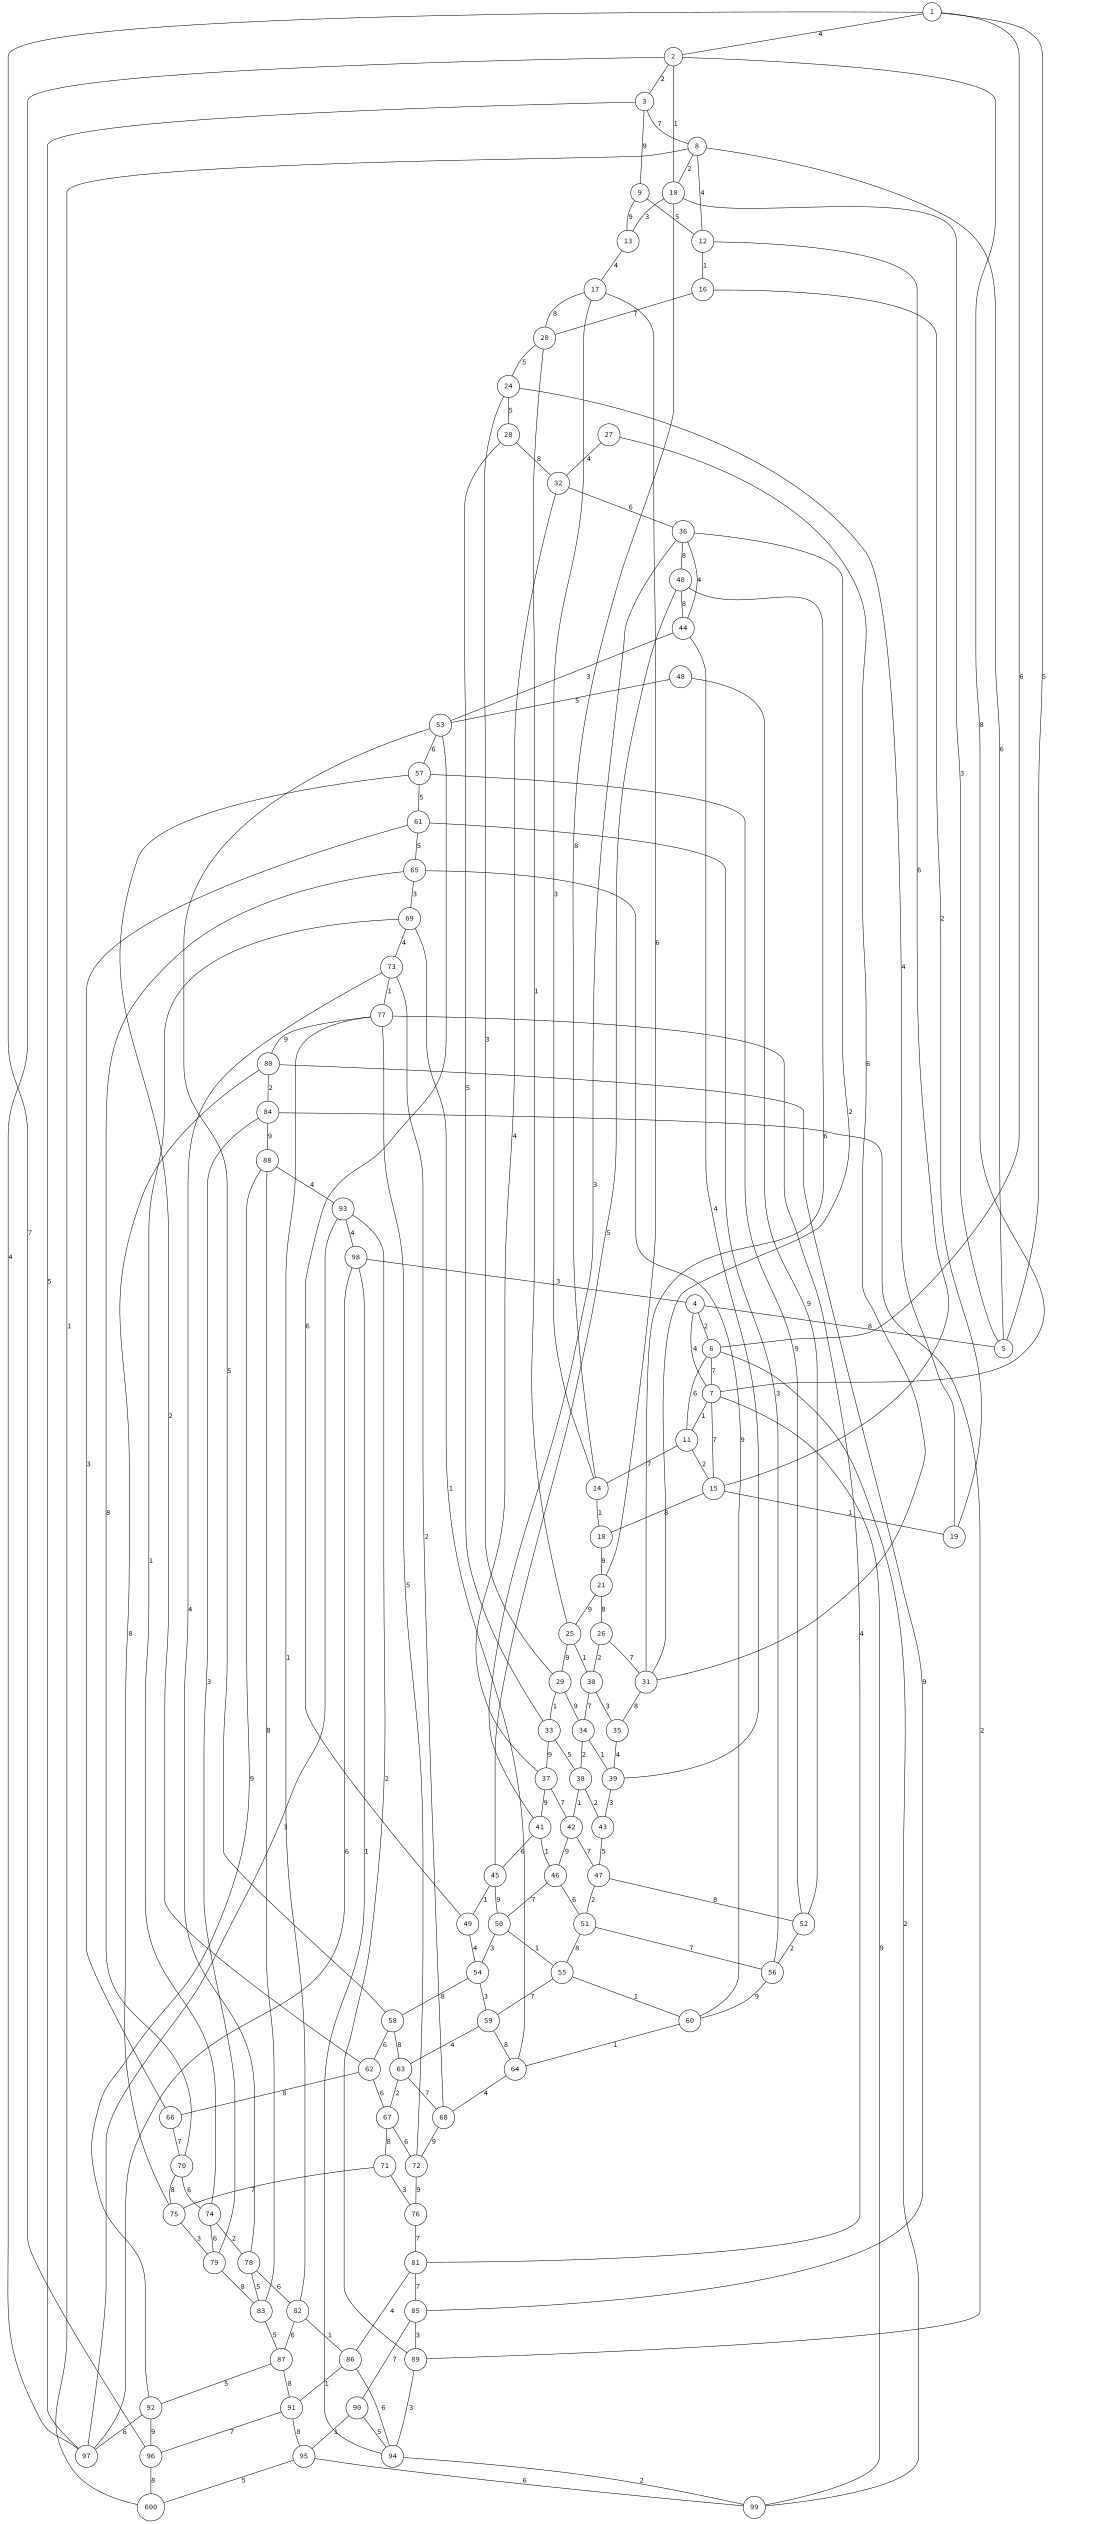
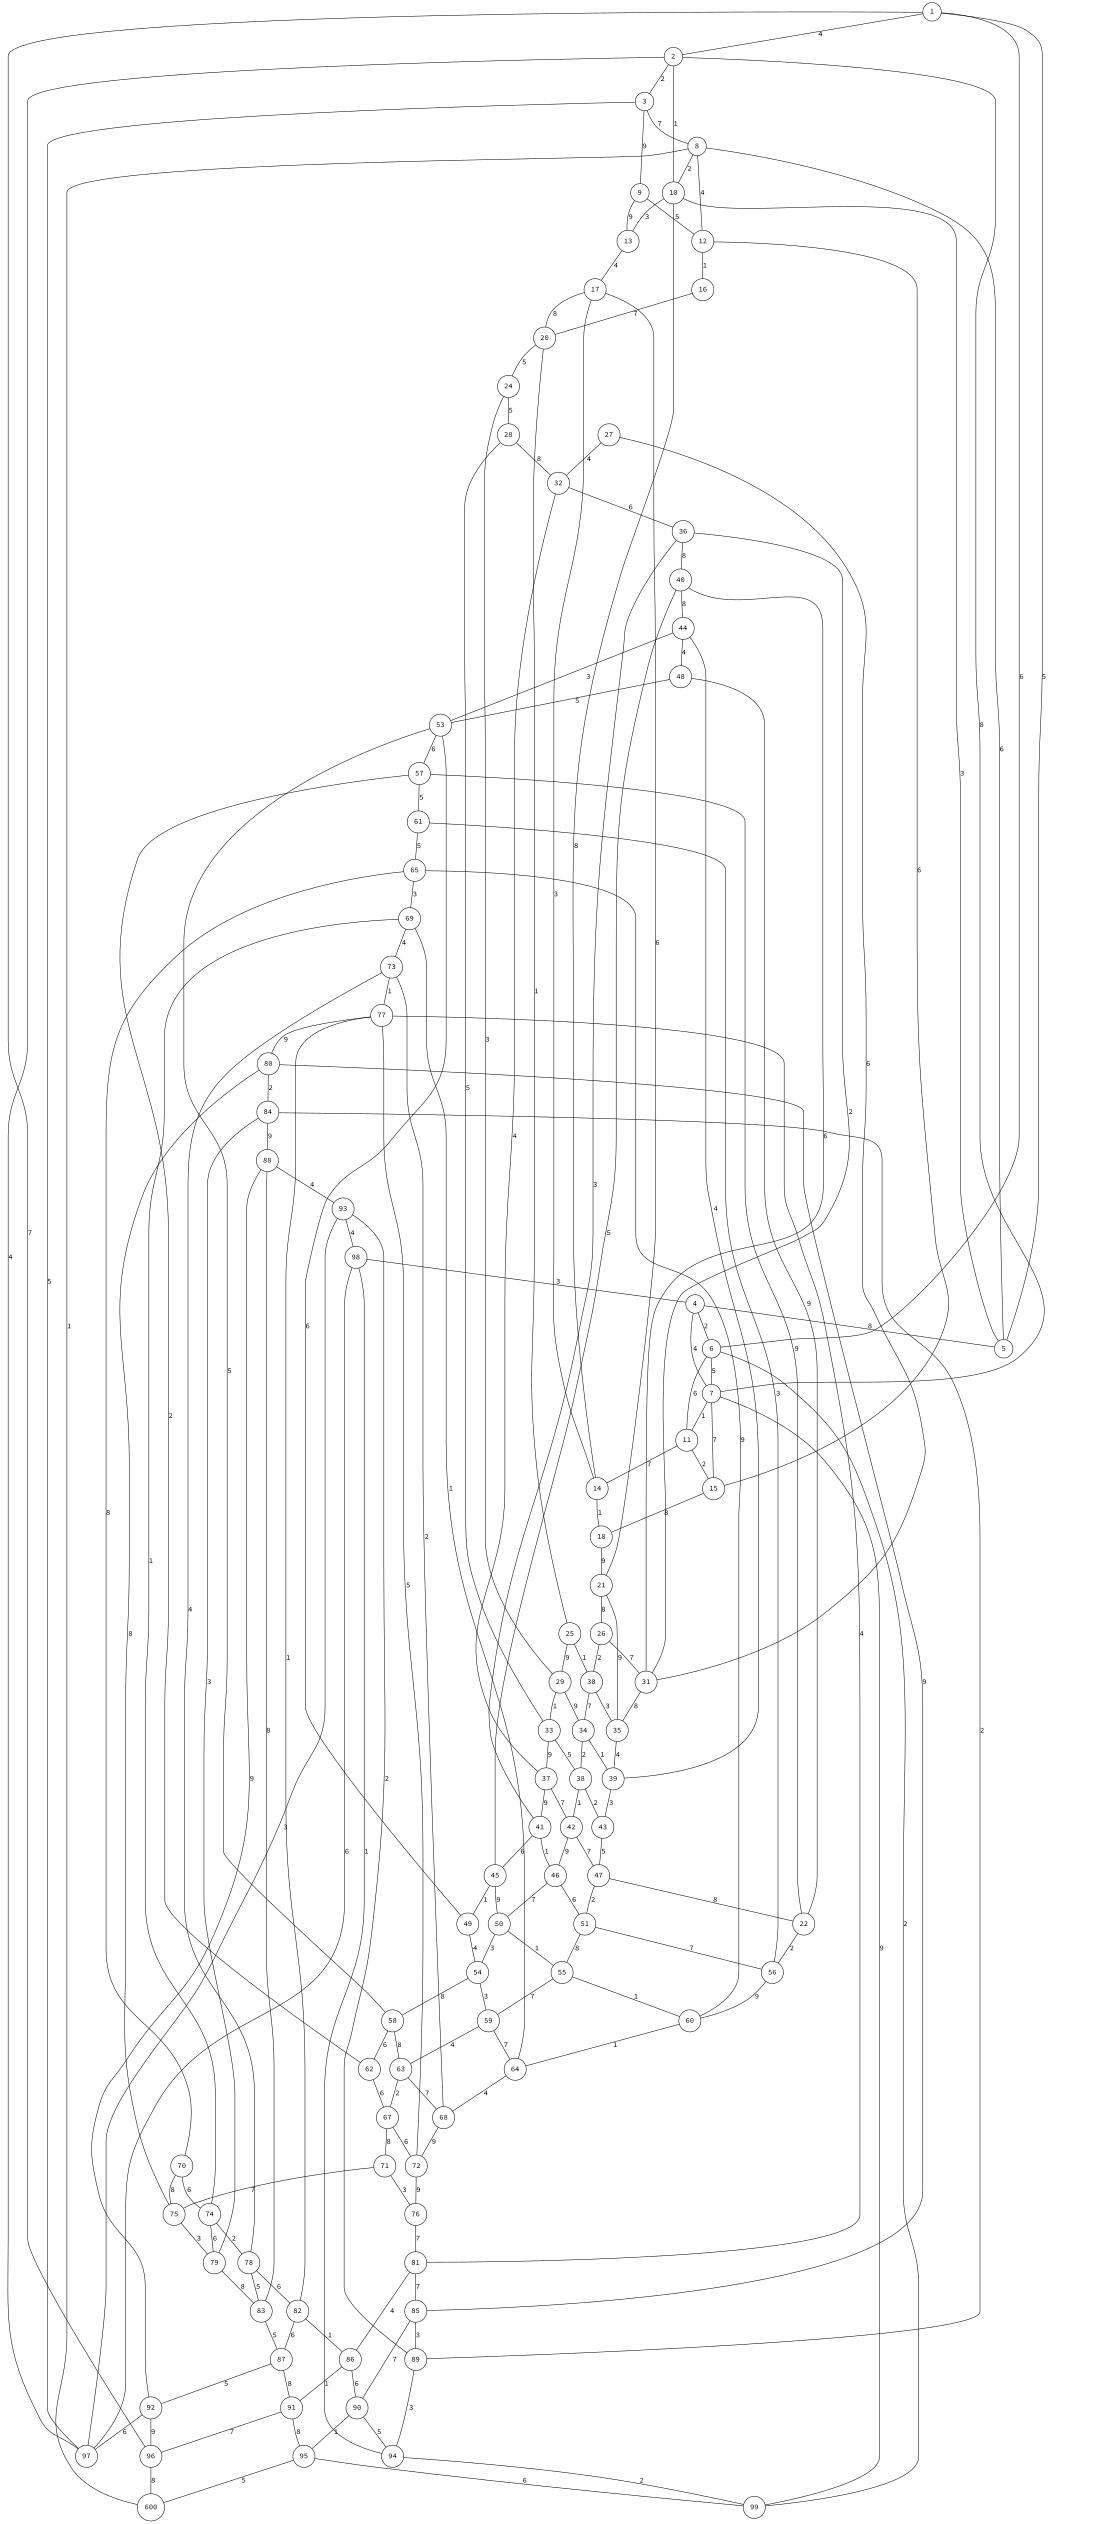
(697, 580) -> (682, 653)
(714, 1371) -> (714, 1371)
(954, 1537) -> none
(586, 1610) -> (617, 1656)
(804, 1924) -> (804, 1924)
(506, 2045) -> (506, 2045)
(170, 2118) -> none
(376, 2406) -> (354, 2384)
